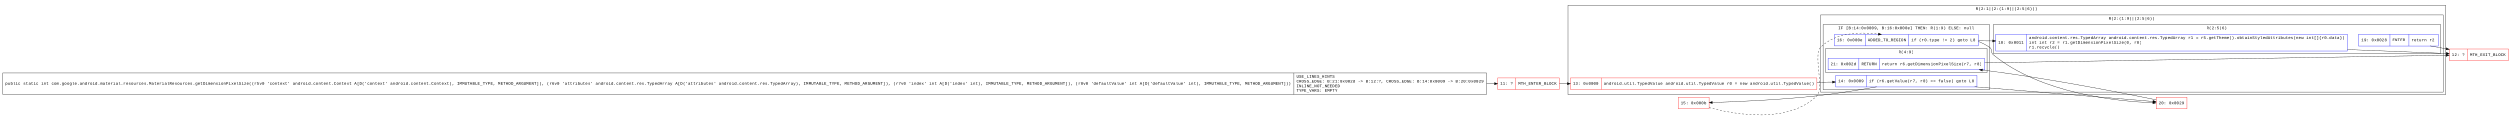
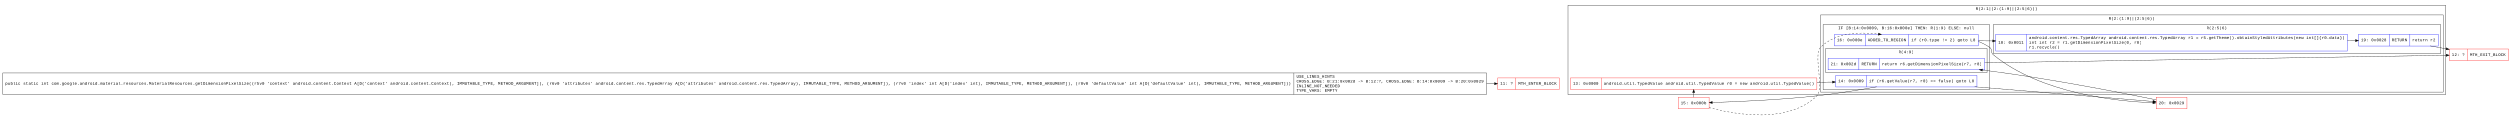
(2399, 40) -> (2400, 40)
(2397, 52) -> (2351, 41)
(1563, 84) -> (1694, 95)
